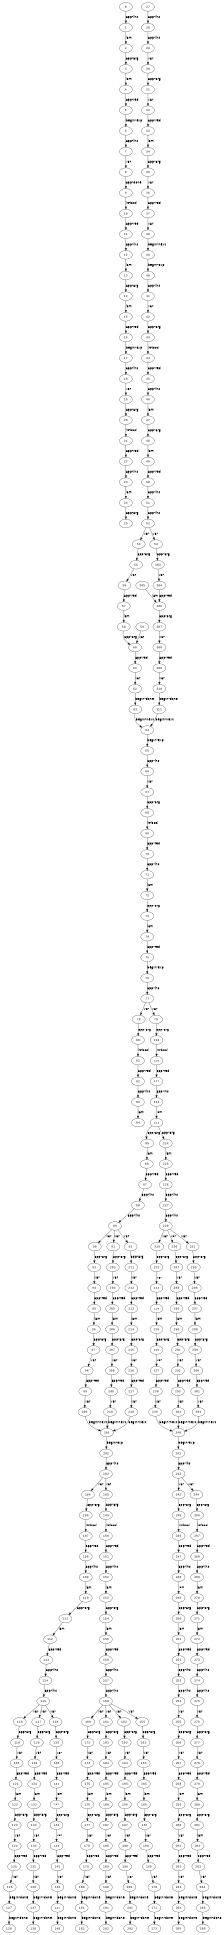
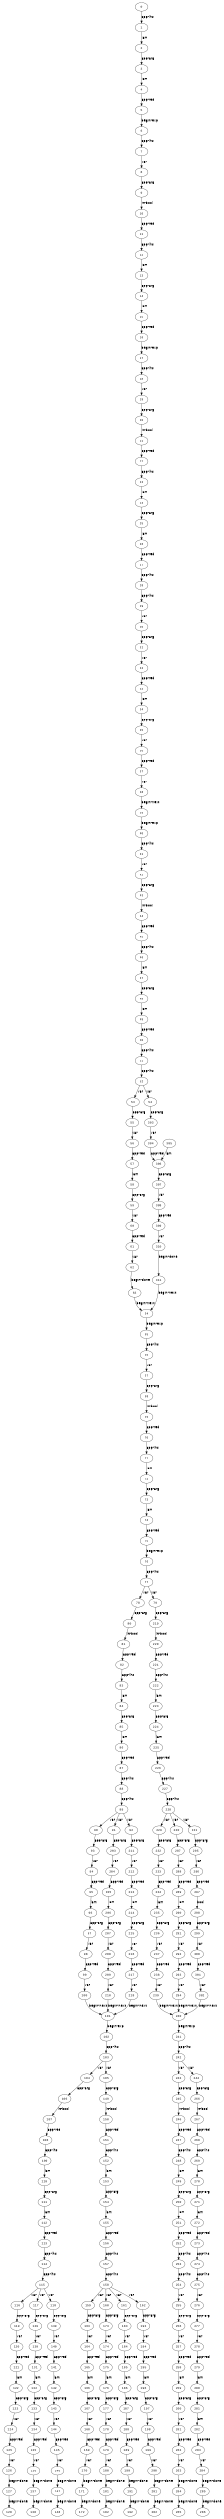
(134, 183) -> (148, 183)
none -> (142, 544)
(124, 638) -> (132, 1194)
(148, 1131) -> (122, 1715)
(198, 1319) -> (201, 1902)
